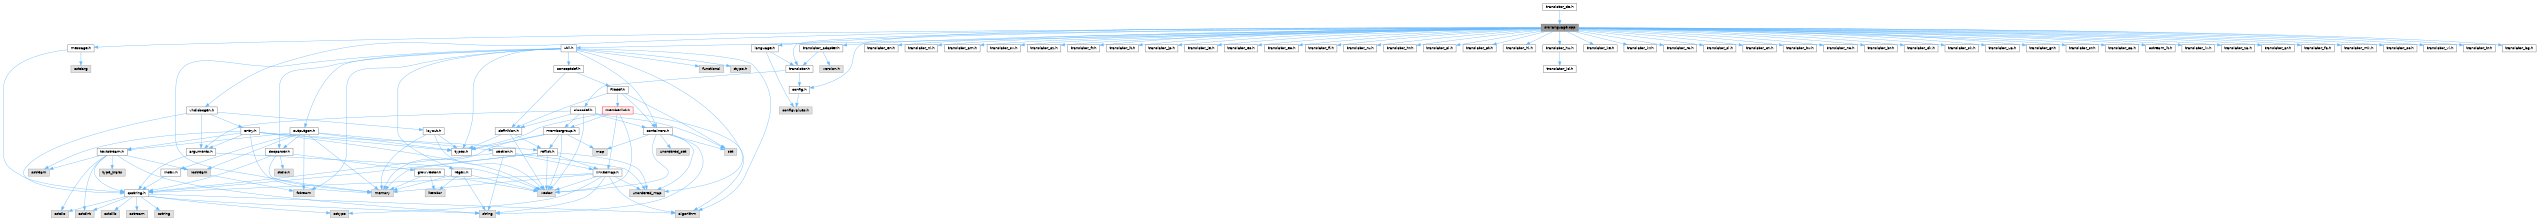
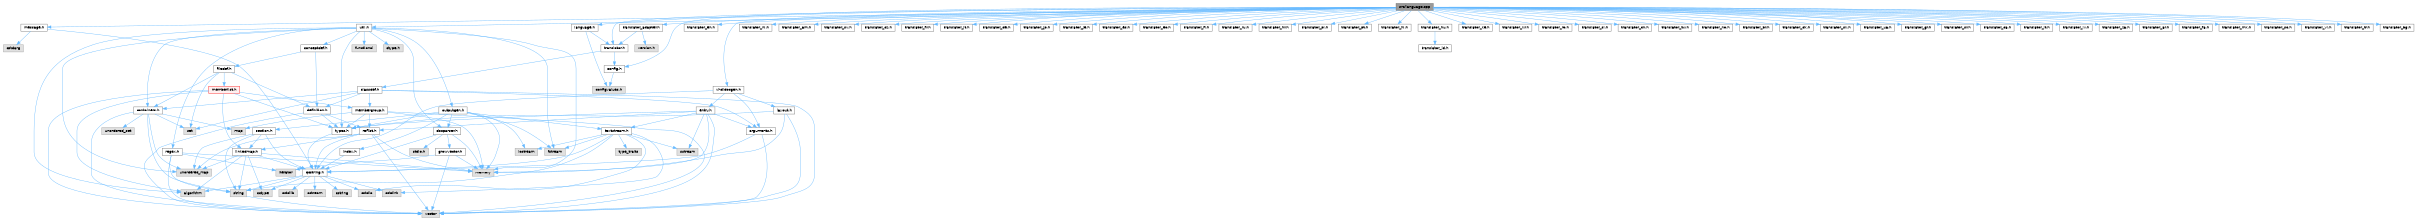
(1560, 15) -> (1206, 12)
(2160, 48) -> (2037, 28)
none -> (312, 145)
(578, 182) -> (332, 208)
(262, 185) -> (588, 141)
